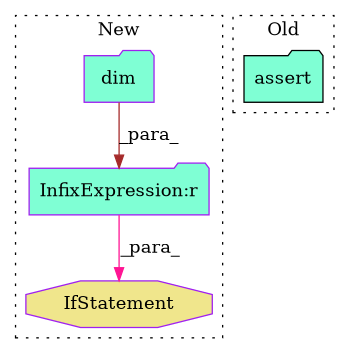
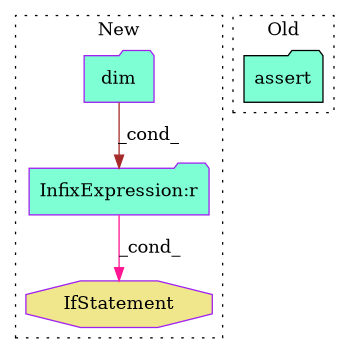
(149, 135) -> (149, 135)
(150, 248) -> (150, 248)
